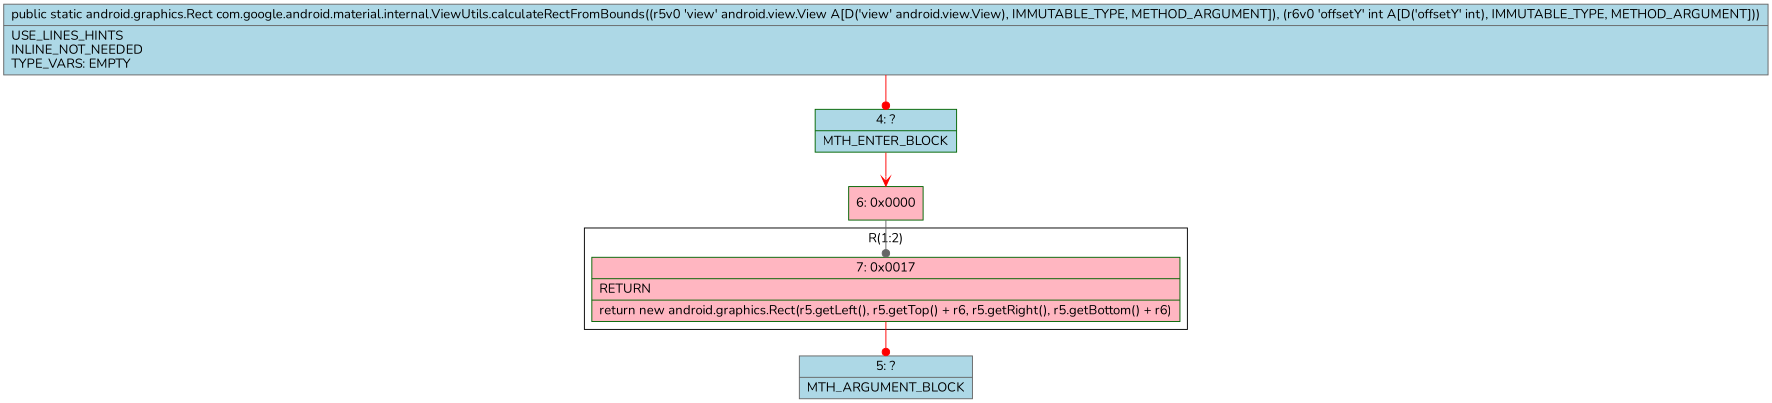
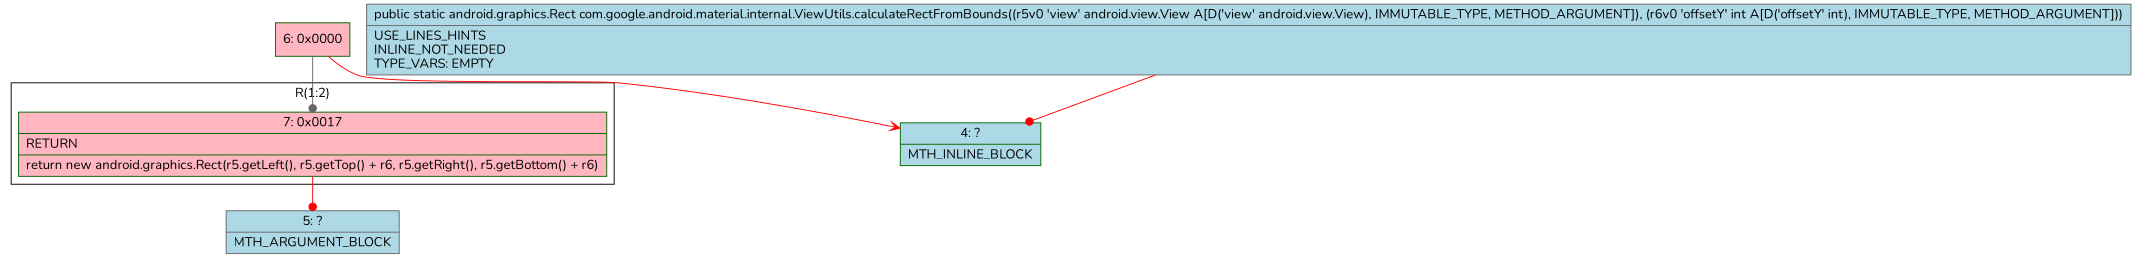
(886, 141) -> (971, 154)
(886, 165) -> (623, 83)
